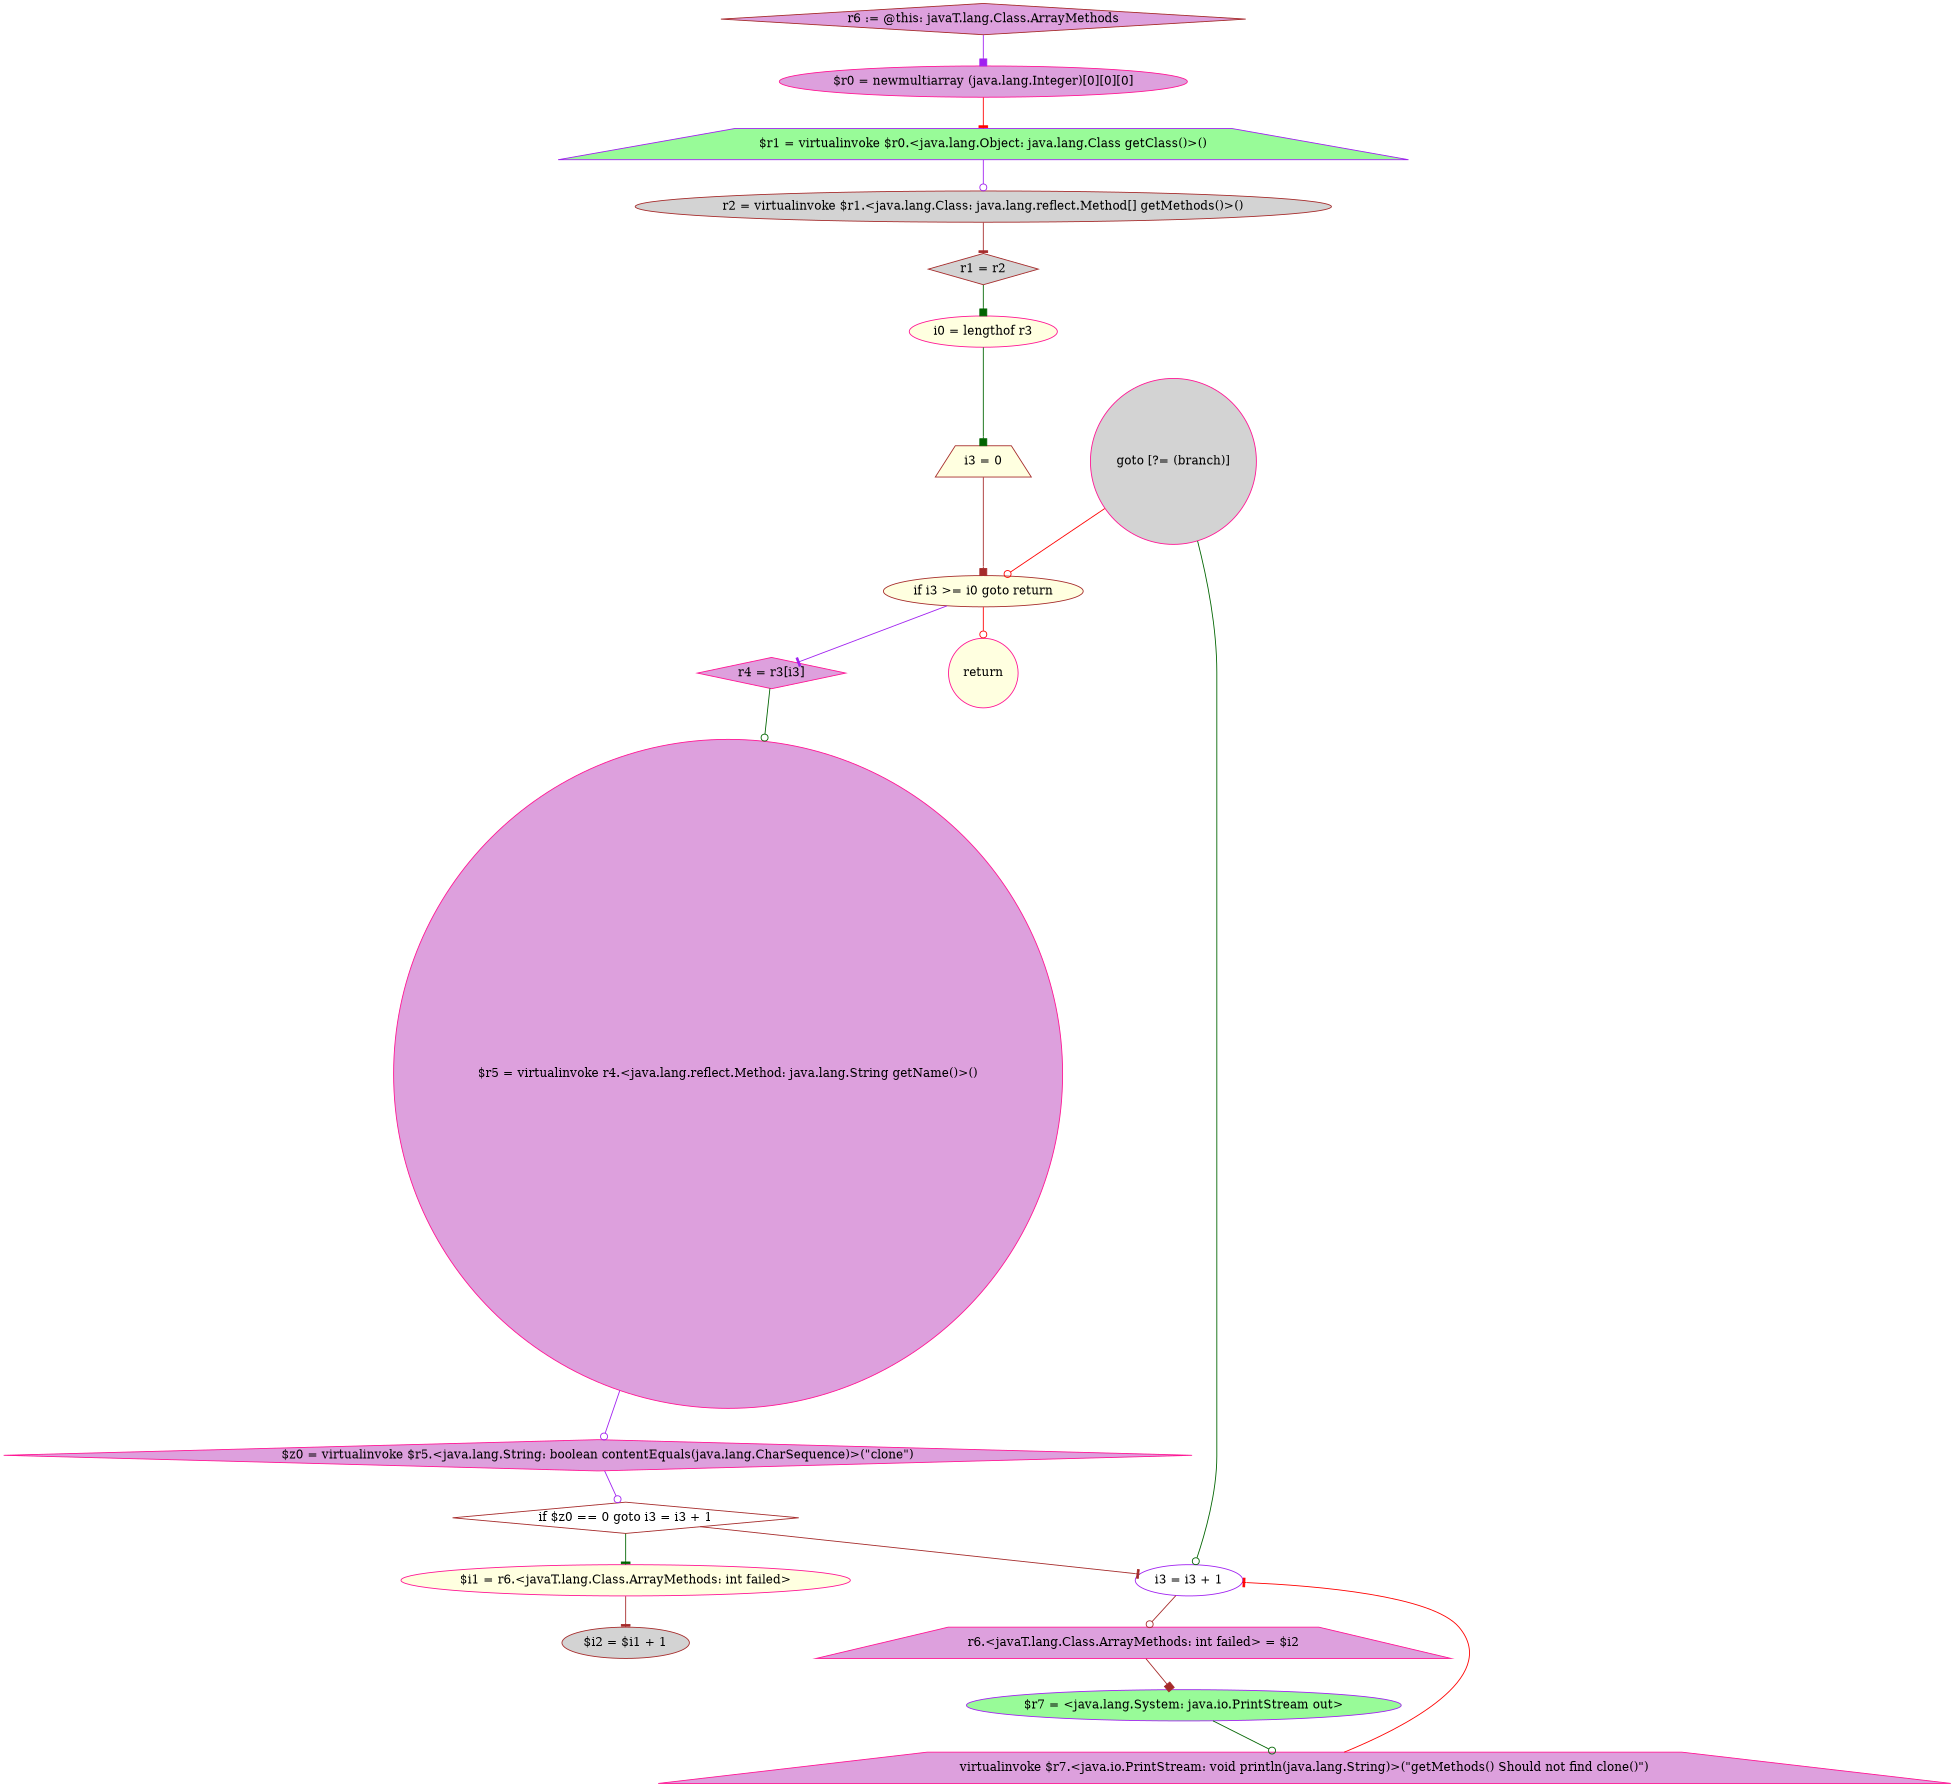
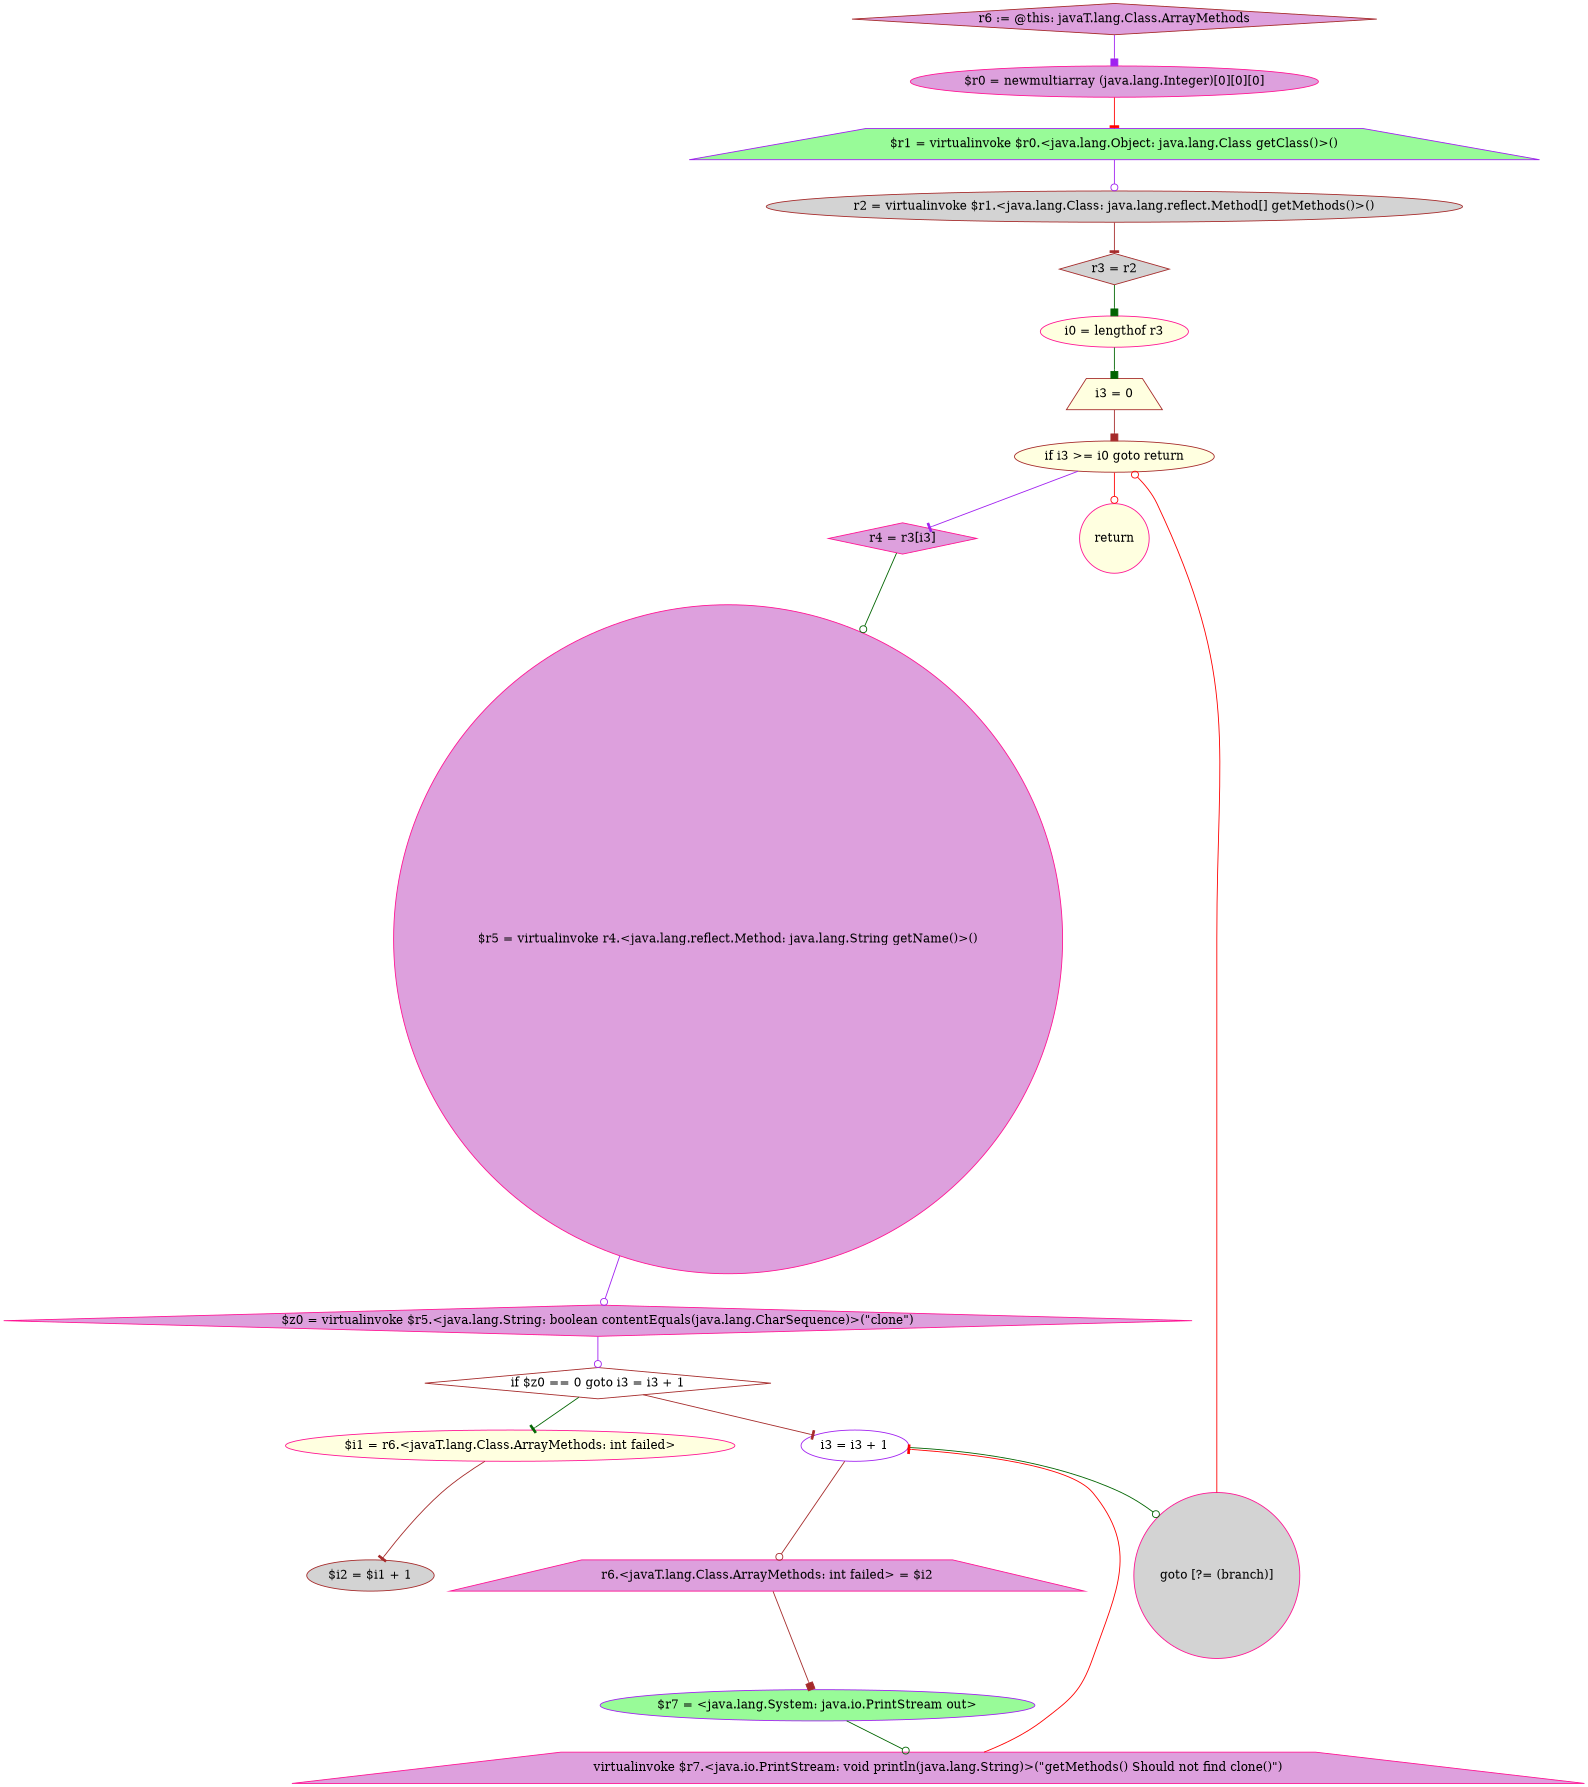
(983, 269) -> (1114, 269)
(1217, 1050) -> (1078, 1476)
